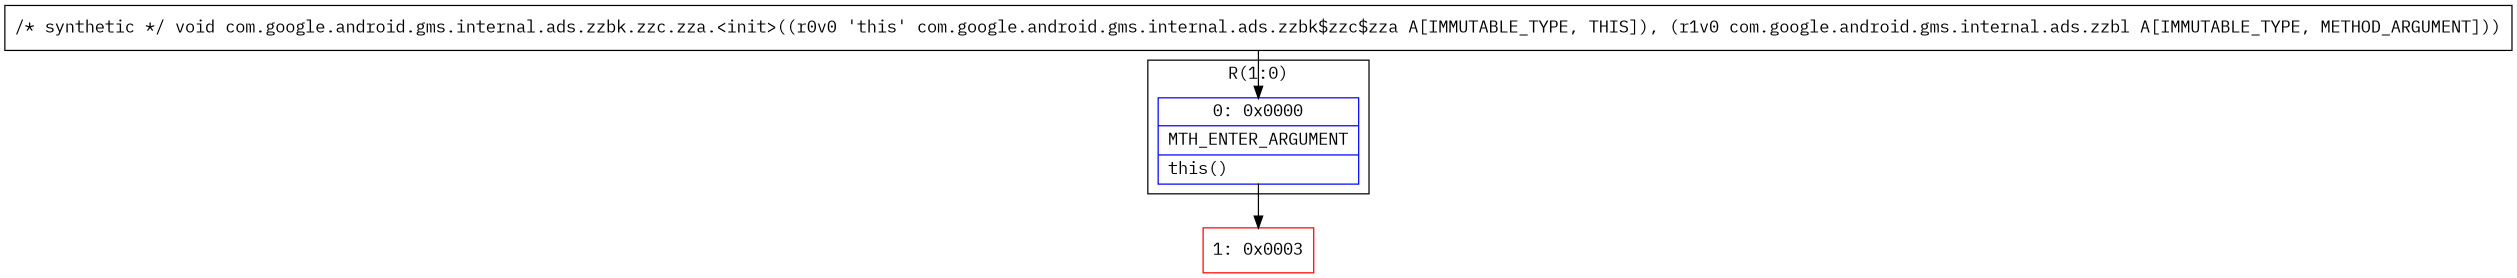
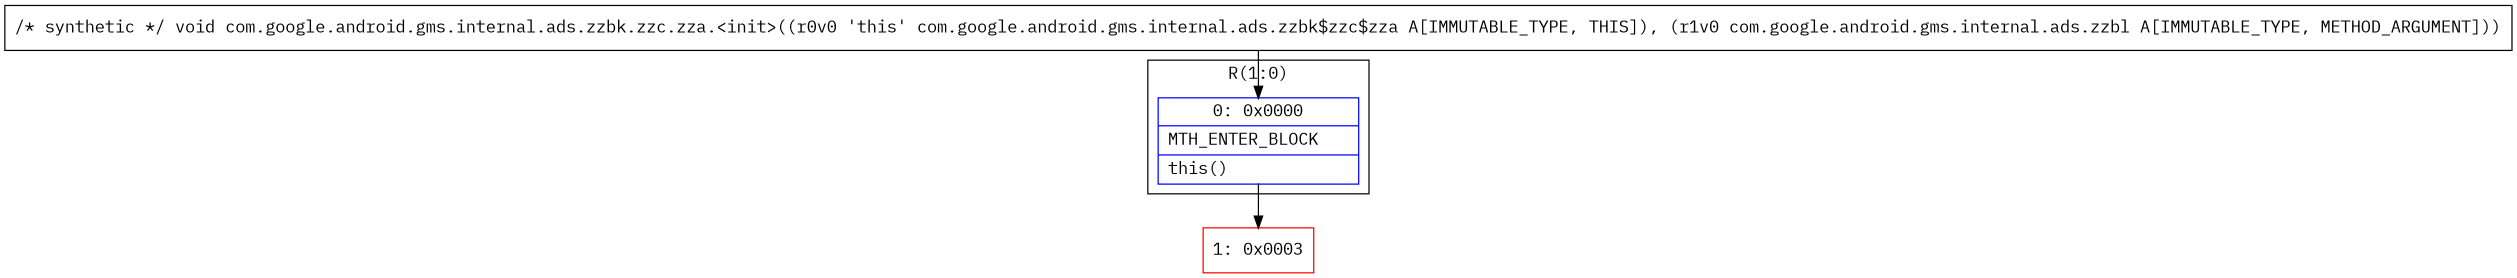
(1258, 140) -> (1243, 140)
